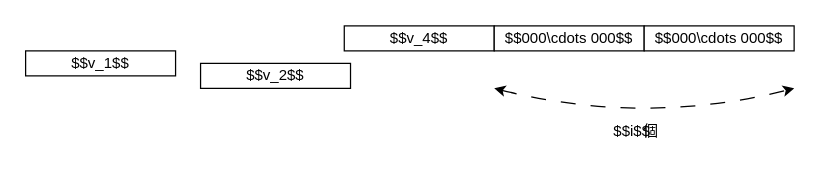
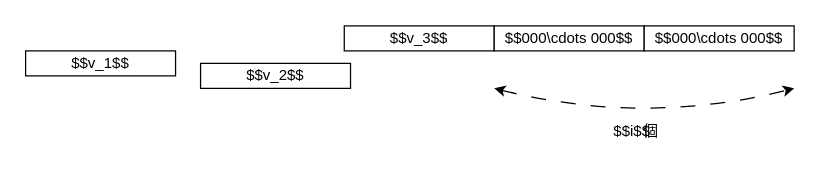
(419, 38) -> (419, 38)
